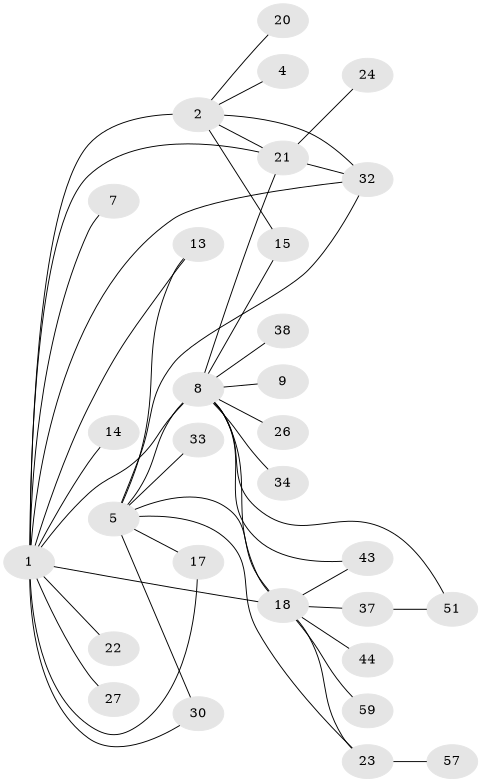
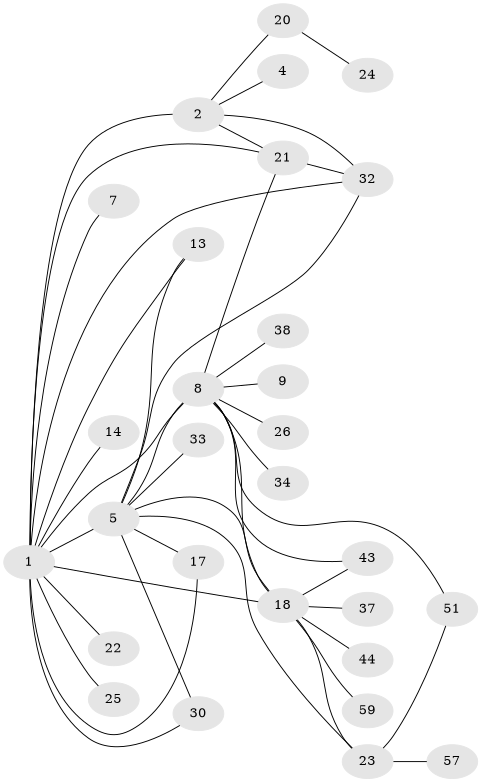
(325, 116) -> (325, 48)
(283, 244) -> none
none -> (72, 541)
(410, 609) -> (419, 690)
(114, 700) -> (114, 700)
